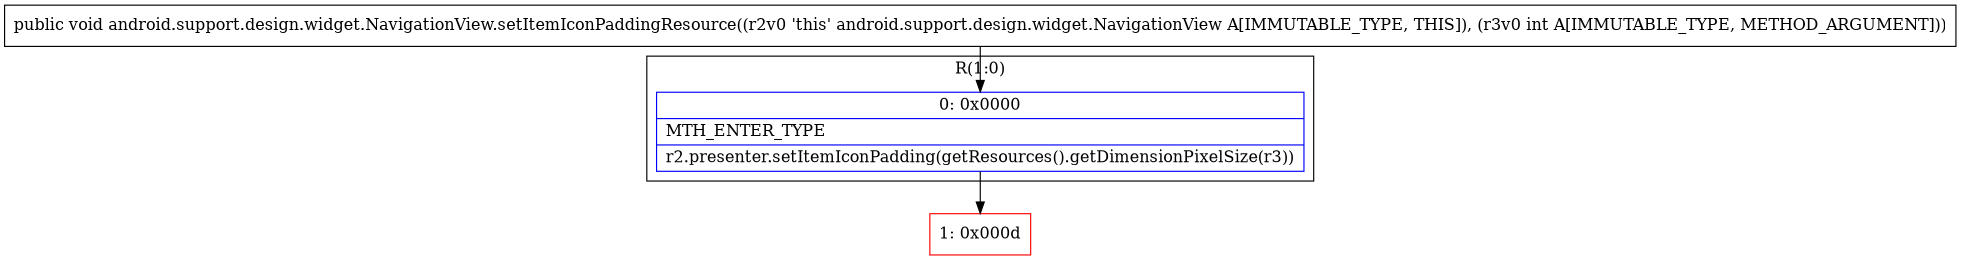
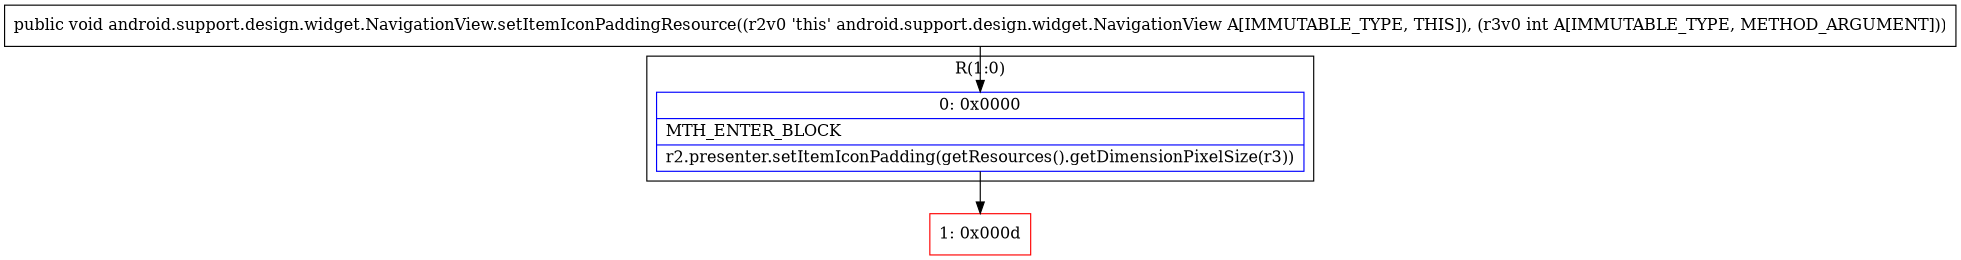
(746, 131) -> (754, 131)
